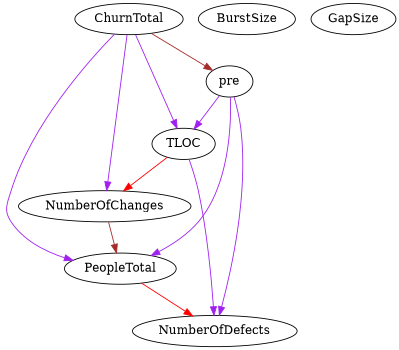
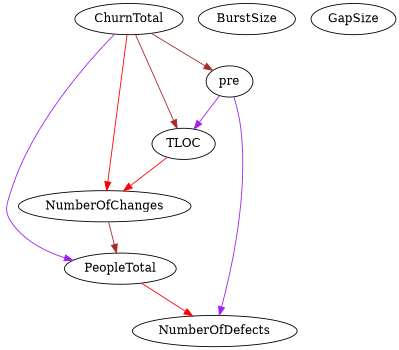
(155, 78) -> (155, 78)
(117, 108) -> (117, 108)
(218, 186) -> none
(206, 232) -> none
